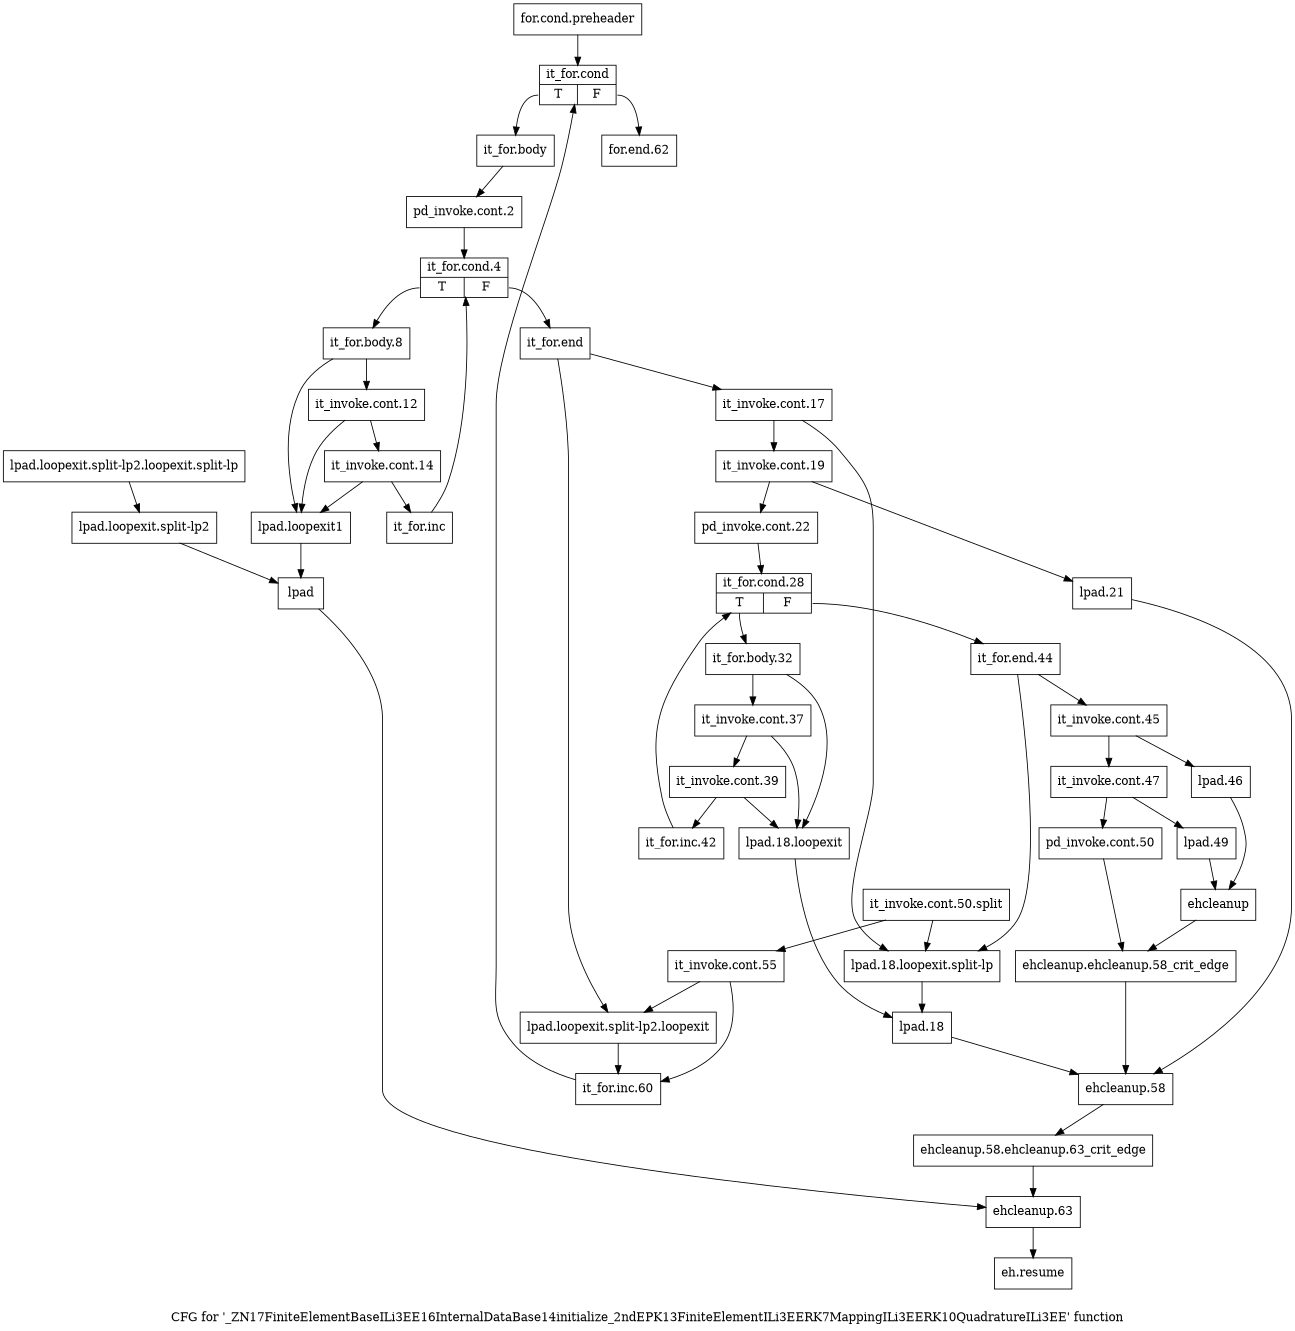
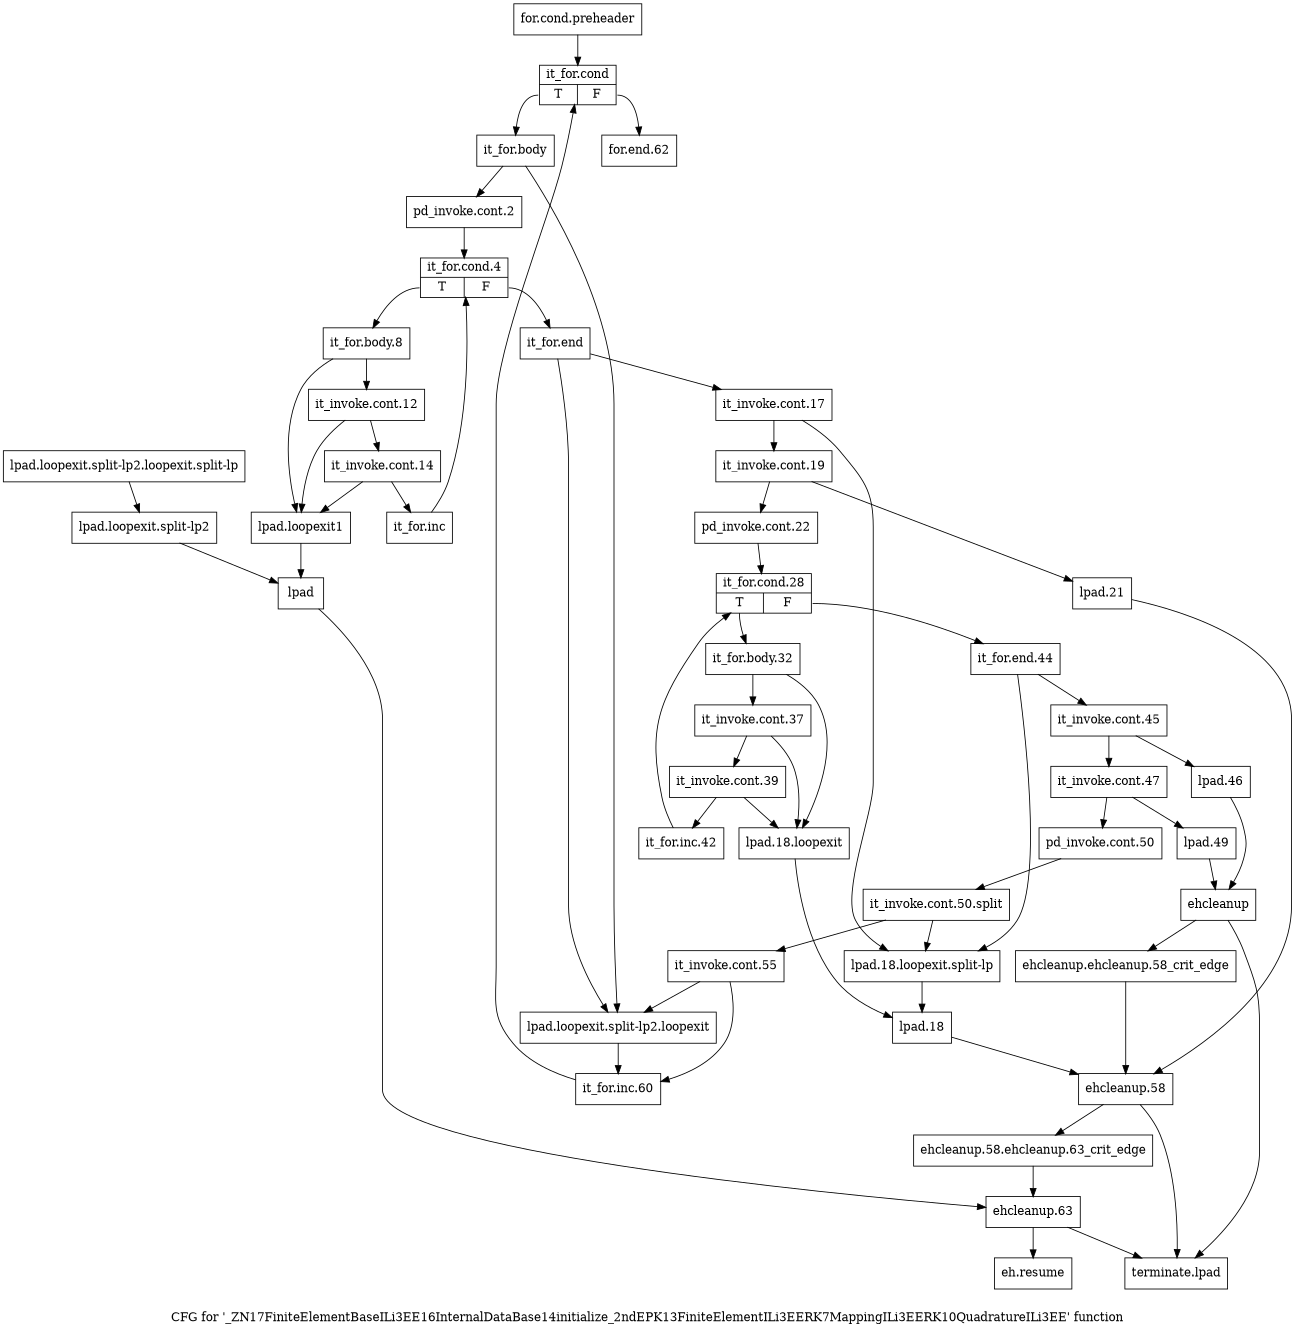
none -> (614, 575)
(1112, 901) -> (1023, 873)
none -> (1176, 1273)
